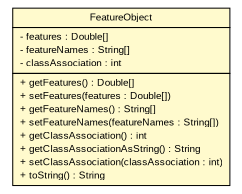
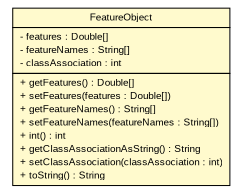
(84, 136) -> (43, 136)
